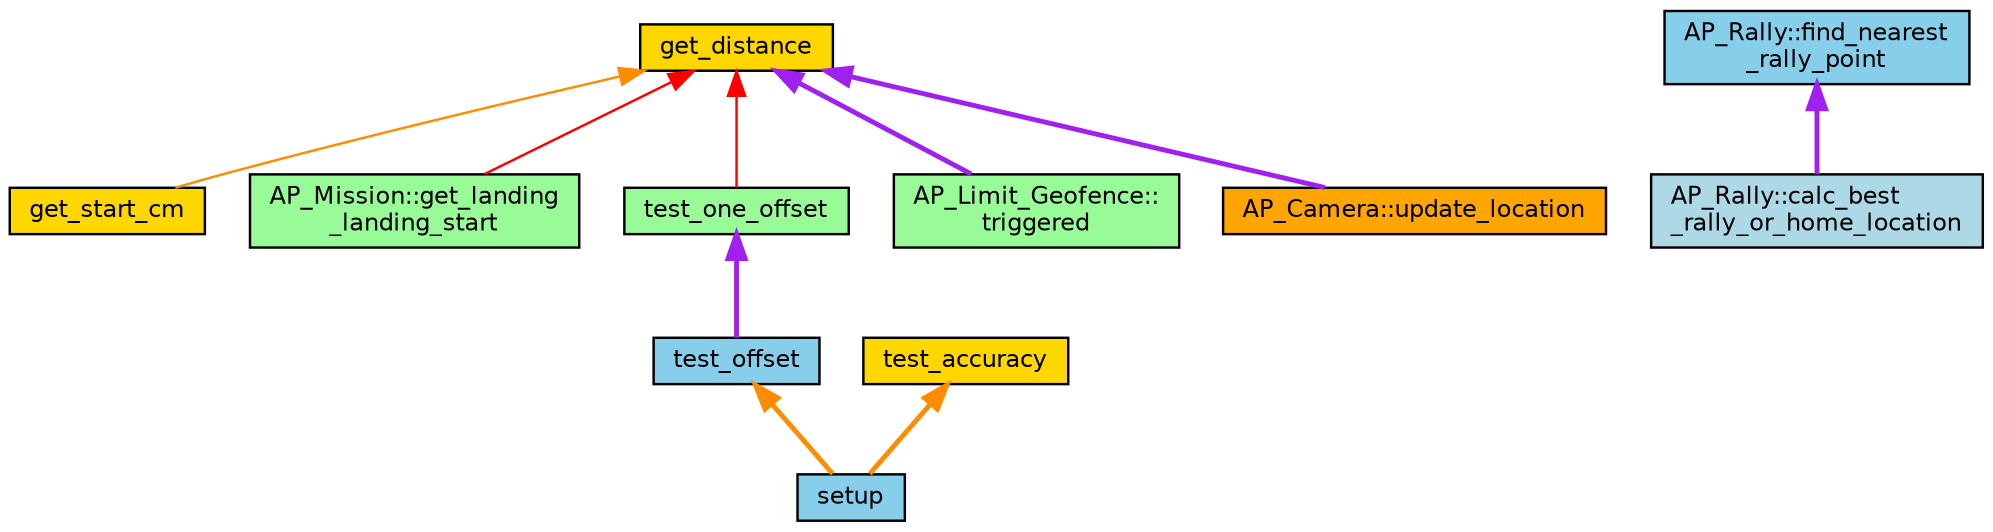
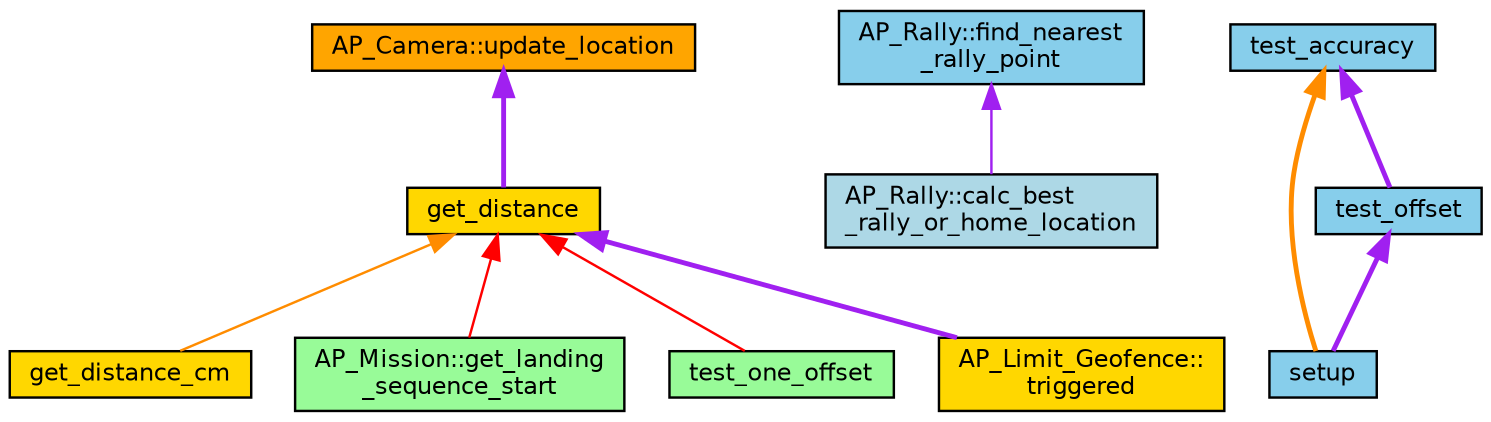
(1087, 132) -> (504, 142)
(1817, 142) -> (991, 142)
(107, 211) -> (130, 374)
(415, 211) -> (460, 374)
(1037, 211) -> (1082, 374)
(737, 298) -> (1371, 141)
(966, 361) -> (1333, 48)
(802, 439) -> (1356, 304)
